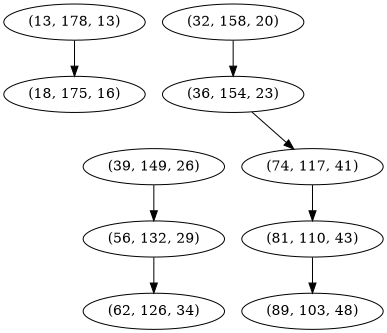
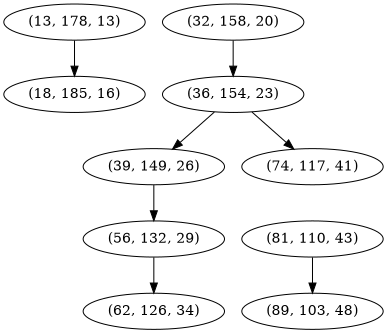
(75, 94) -> (75, 94)
none -> (197, 127)
(312, 198) -> none
